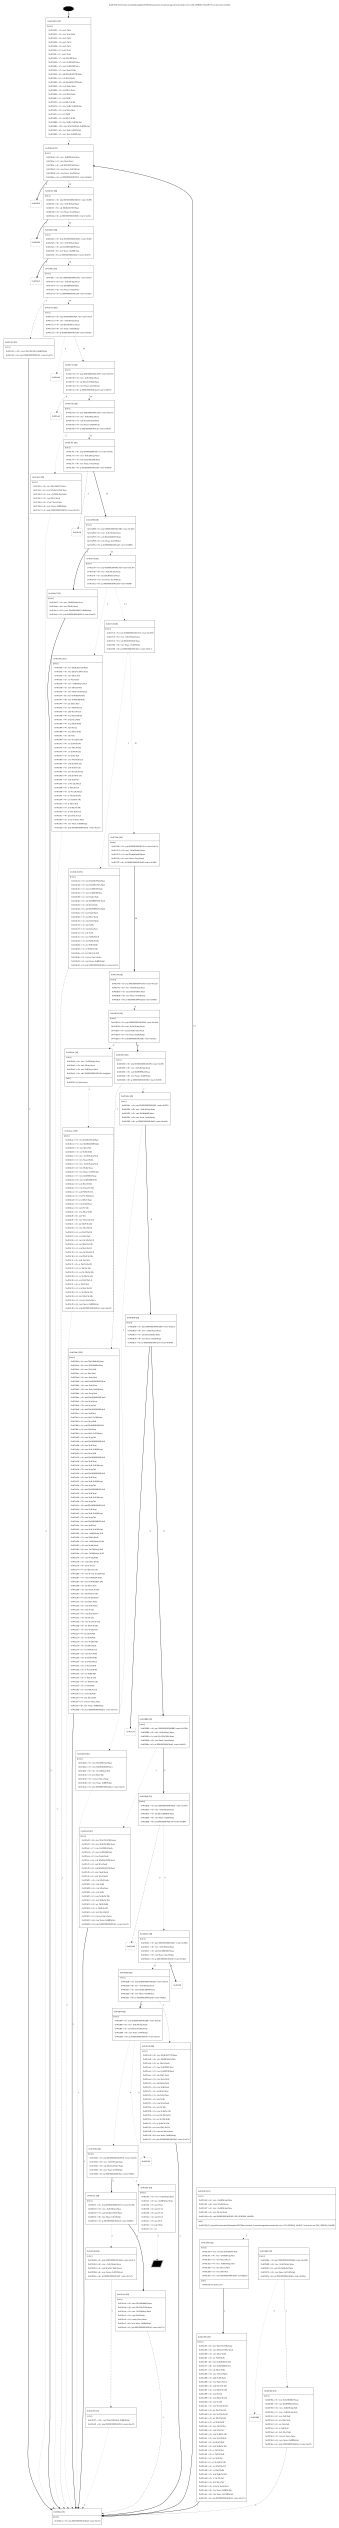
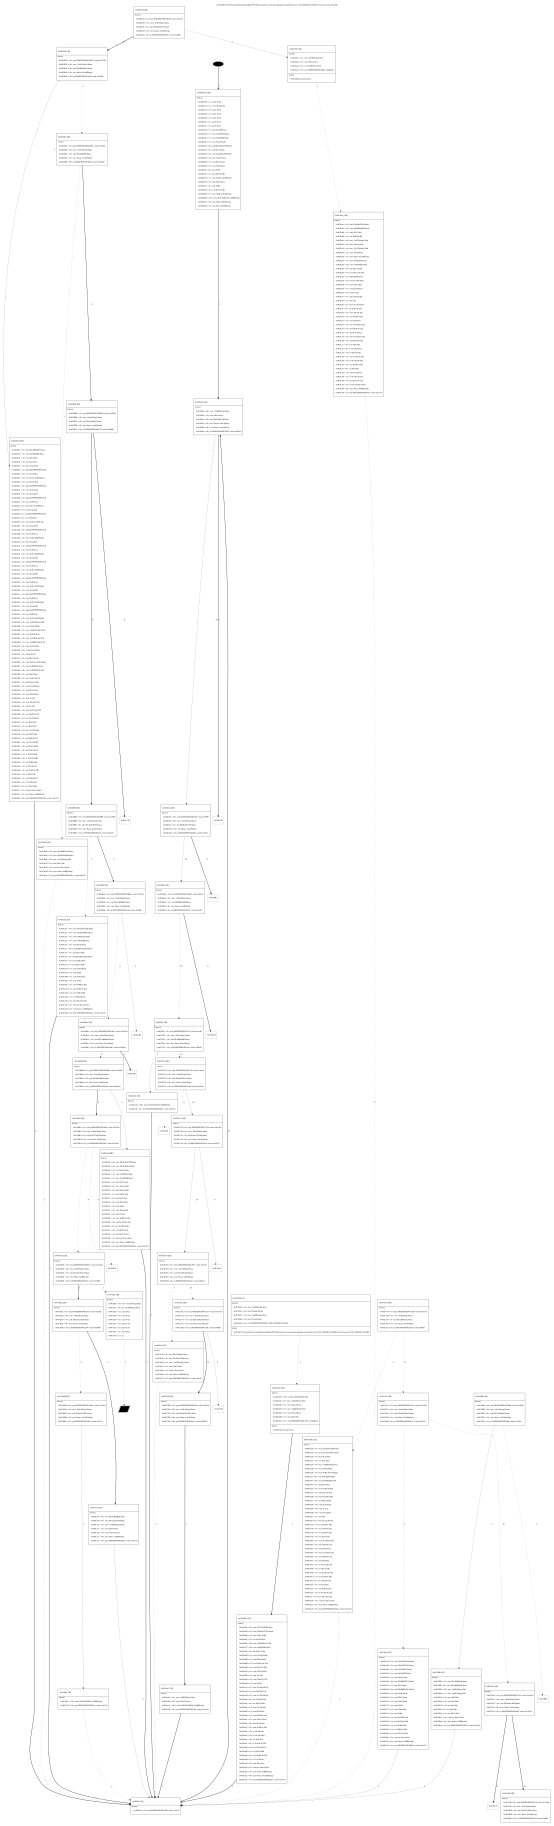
(68, 141) -> (218, 304)
(110, 551) -> none
(134, 1006) -> none
none -> (493, 1806)
